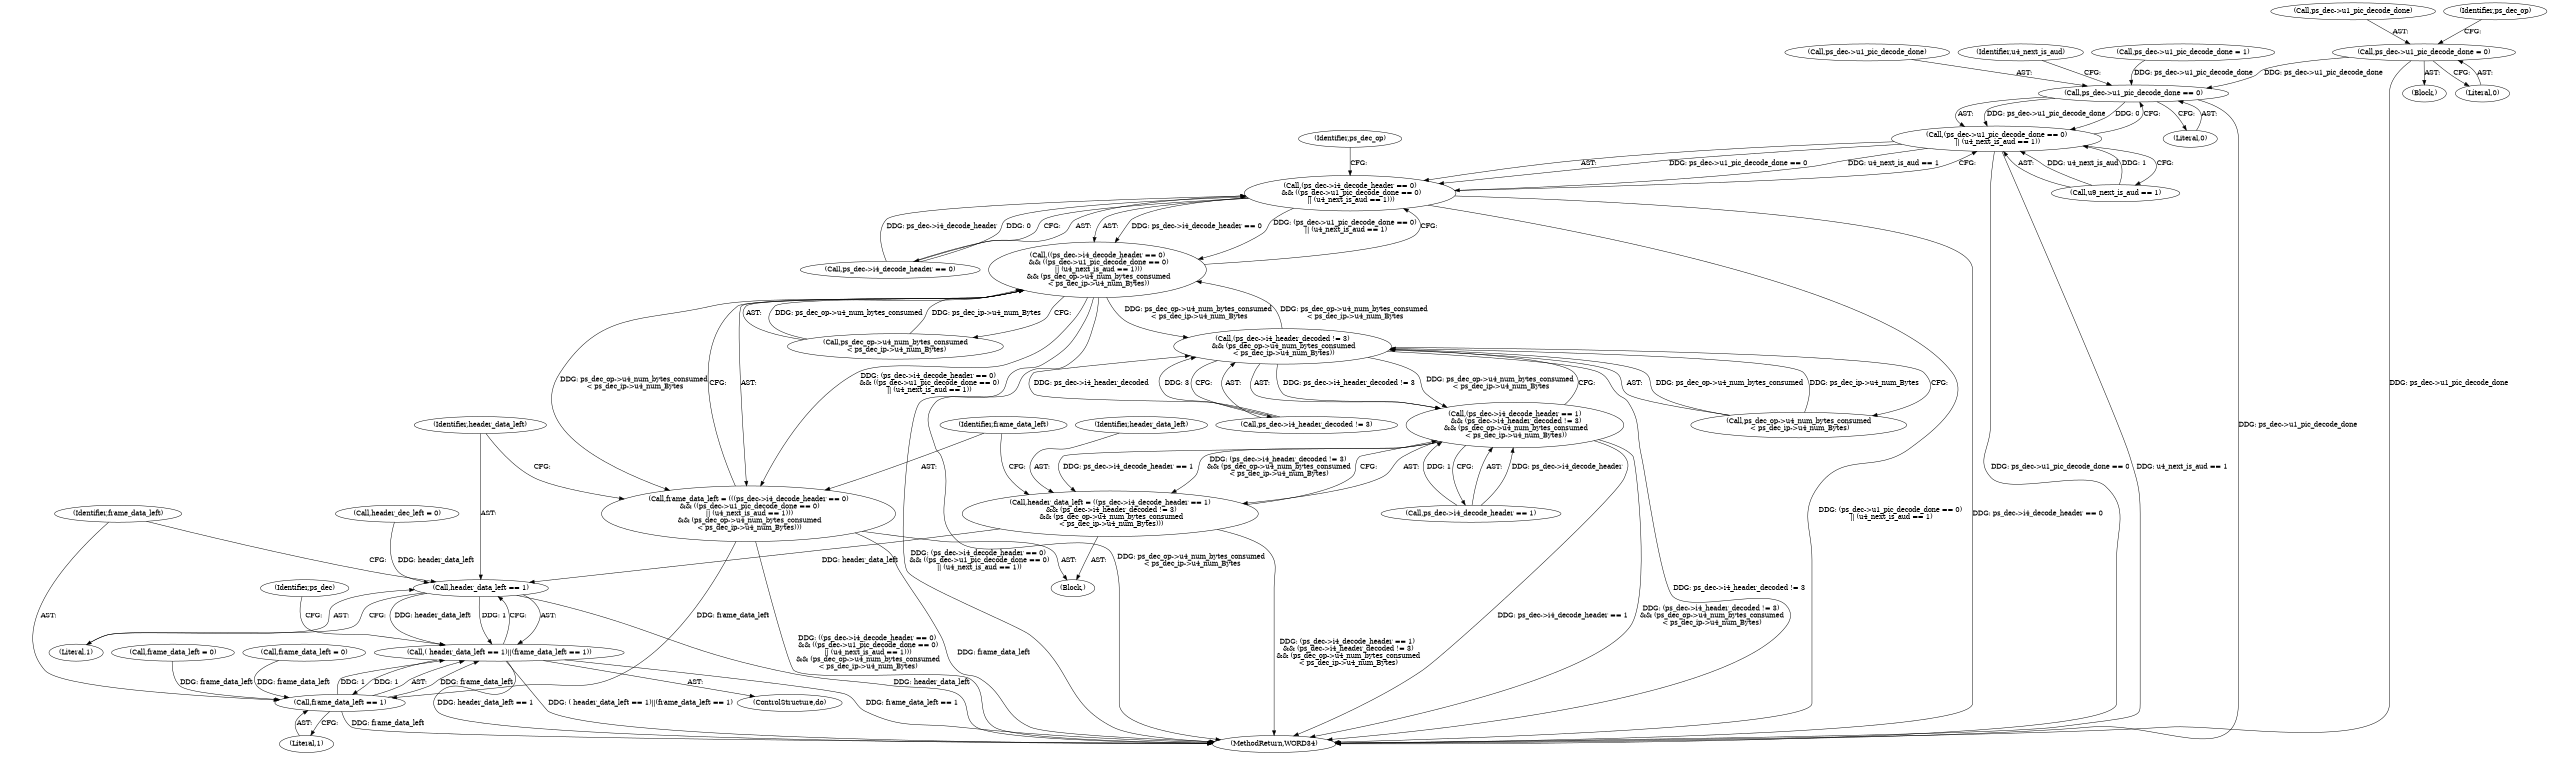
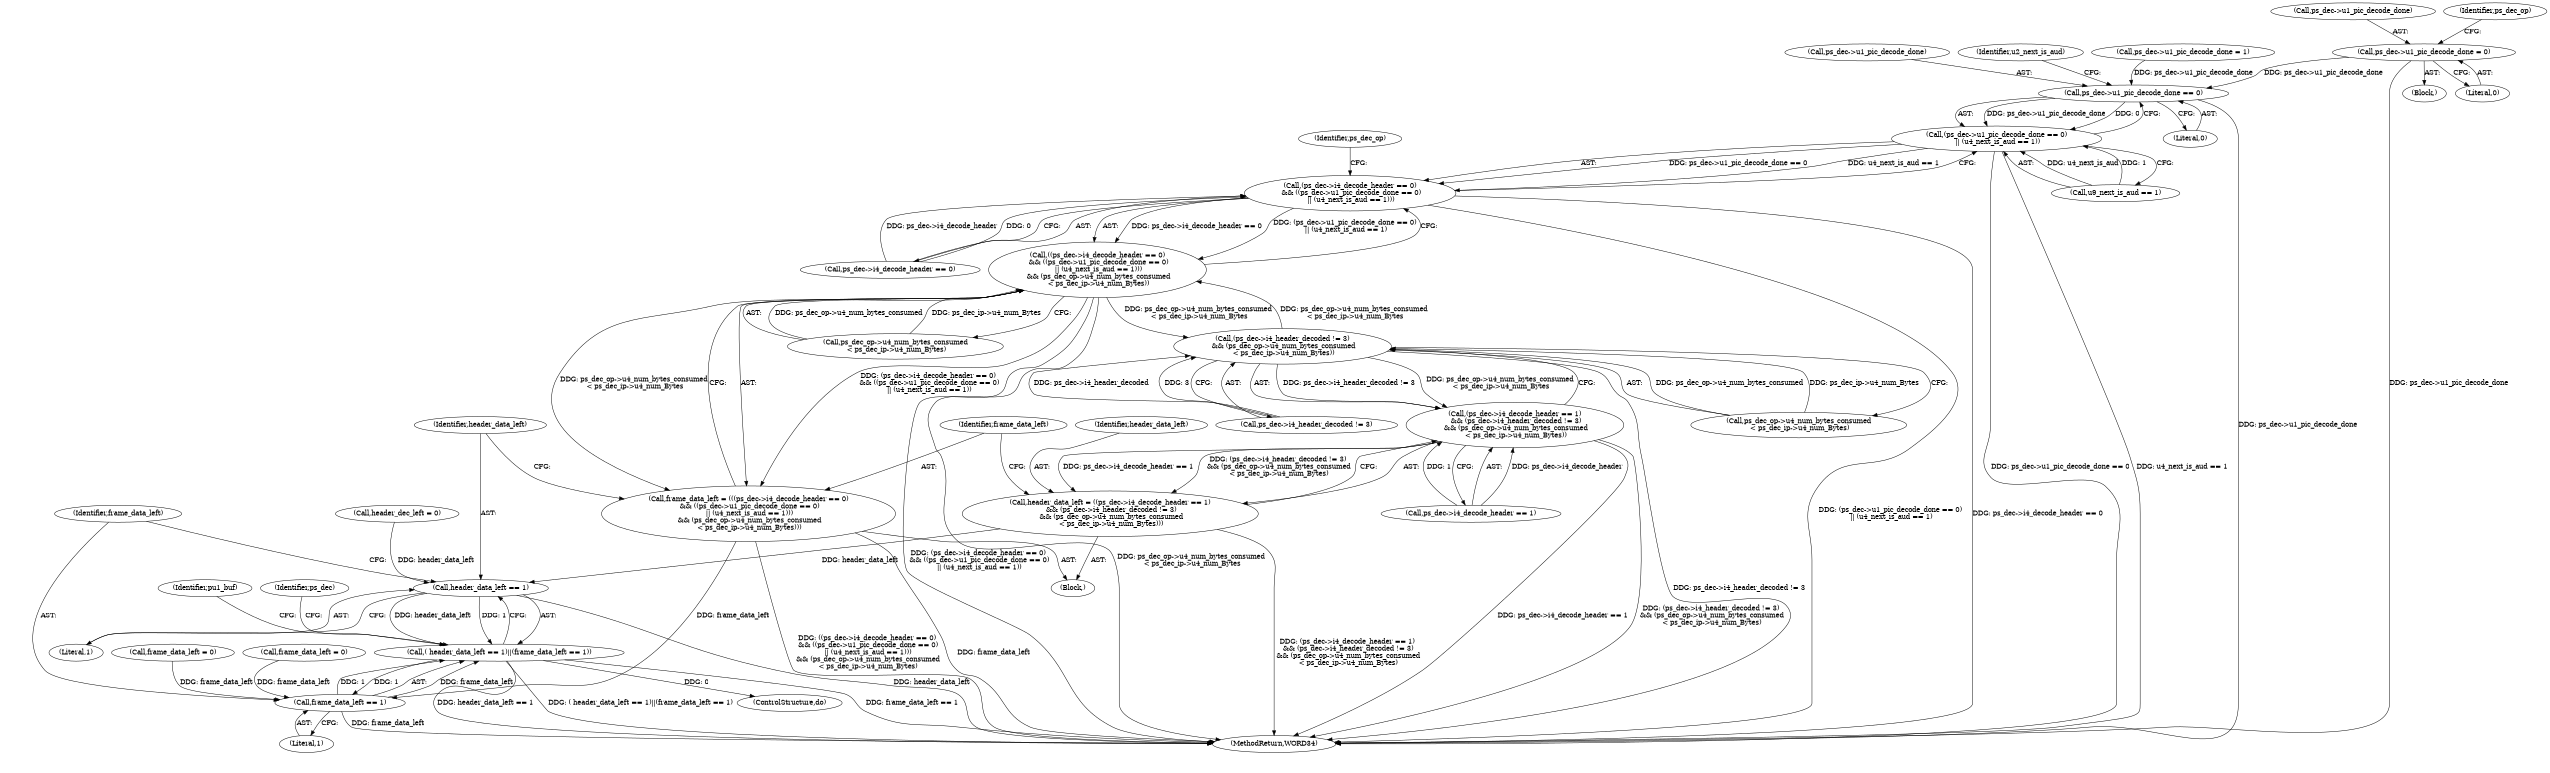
(2021, 52) -> (2021, 52)
none -> (205, 588)
(697, 682) -> (697, 682)
